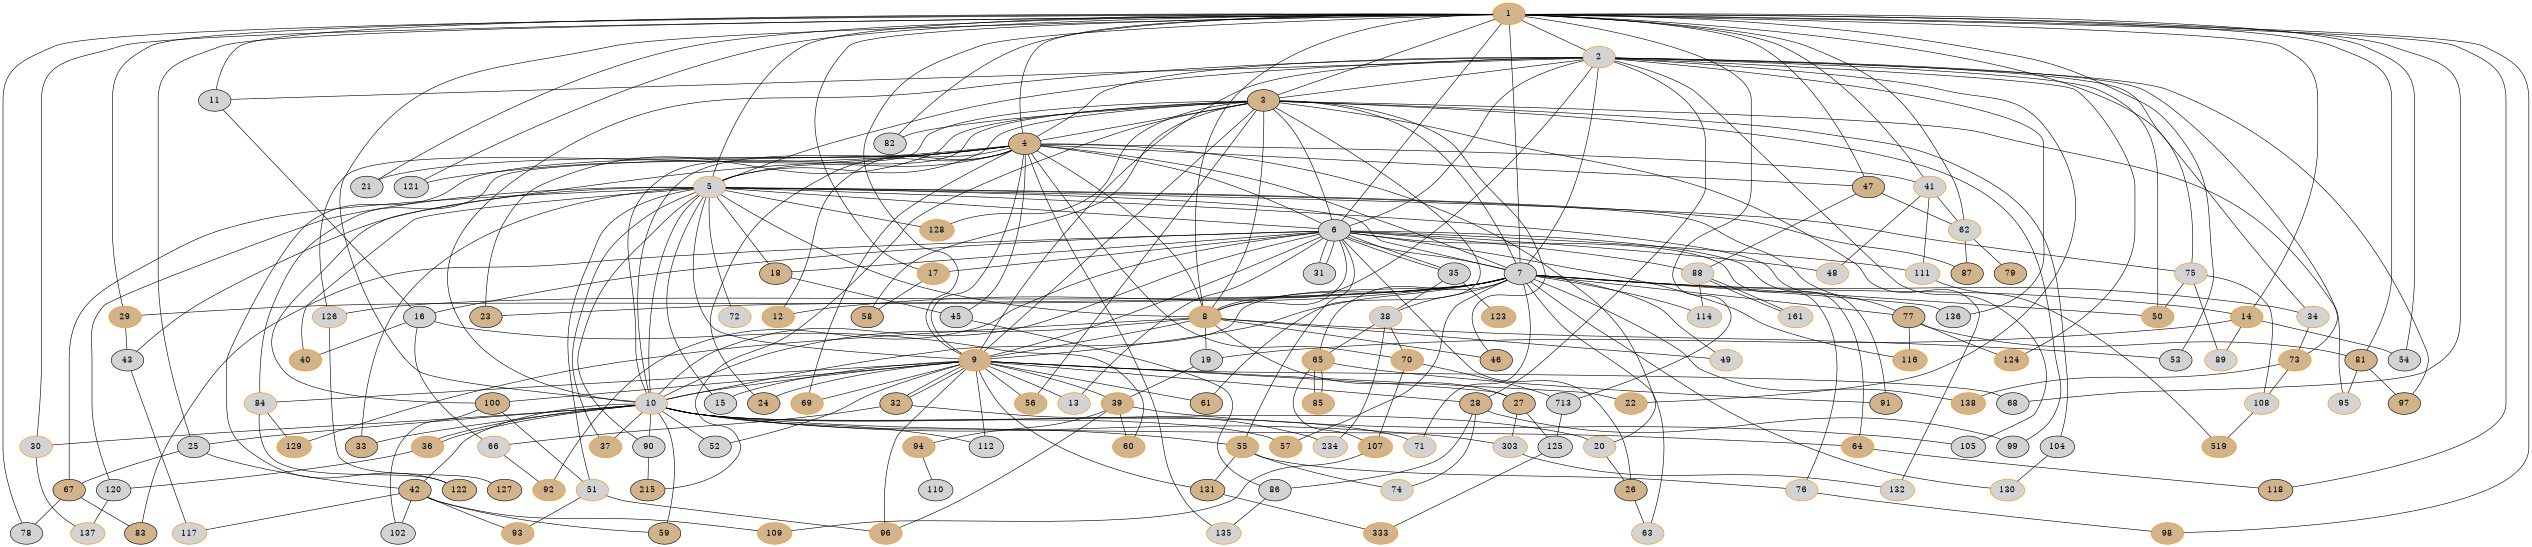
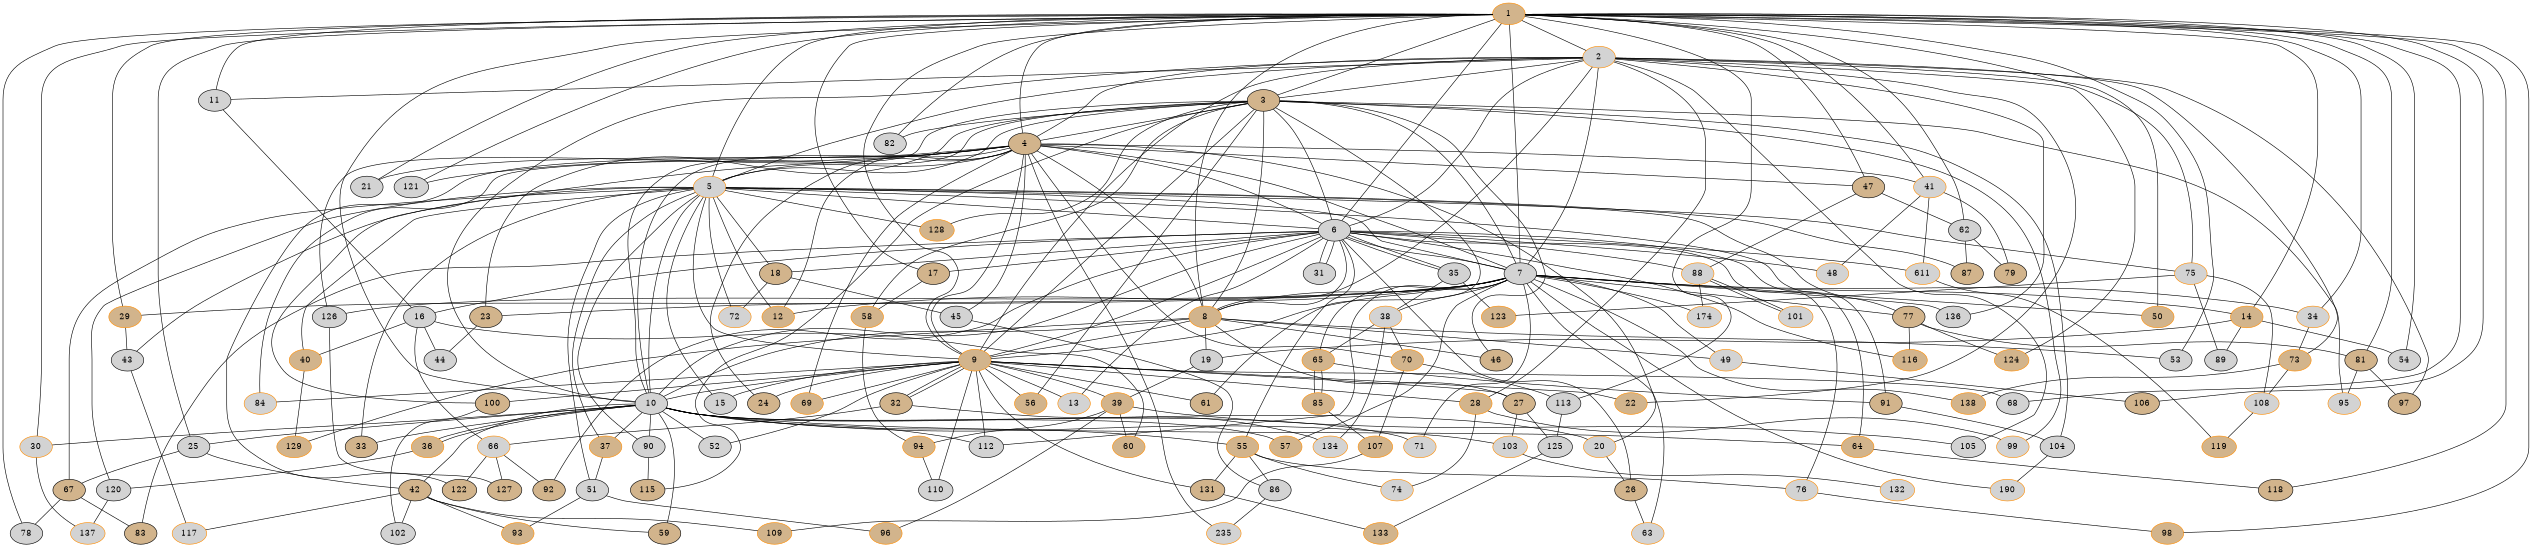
(2153, 124) -> (2283, 42)
(1735, 200) -> none
(1947, 209) -> (1986, 219)
(1965, 230) -> (1965, 230)
(933, 274) -> (933, 274)
(1923, 274) -> (1923, 274)
(933, 290) -> (739, 257)
(2177, 292) -> (1796, 299)
none -> (755, 295)
(330, 317) -> (330, 317)
(867, 317) -> (867, 317)
(1704, 317) -> (1704, 317)
(1796, 317) -> (1796, 317)
(1005, 347) -> (1346, 407)
none -> (440, 360)
(2221, 360) -> (2221, 360)
none -> (864, 383)
(651, 404) -> (651, 404)
(1476, 404) -> (1476, 404)
(1564, 404) -> (1564, 404)
none -> (2142, 404)
(1295, 411) -> (1347, 425)
none -> (1973, 421)
(277, 425) -> (300, 405)
(897, 437) -> (959, 414)
(543, 447) -> (599, 469)
(1330, 447) -> (1330, 447)
(1510, 447) -> (1510, 447)
(2013, 447) -> (2013, 447)
(2219, 447) -> (2219, 447)
none -> (499, 468)
(335, 473) -> (477, 468)
(1384, 475) -> (1259, 468)
(549, 490) -> (549, 490)
(592, 490) -> (592, 490)
(648, 490) -> (648, 490)
(2007, 490) -> (2007, 490)
(1224, 533) -> (1224, 533)
(1381, 533) -> (1381, 533)
